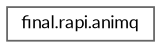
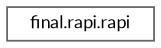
(81, 24) -> (81, 24)
